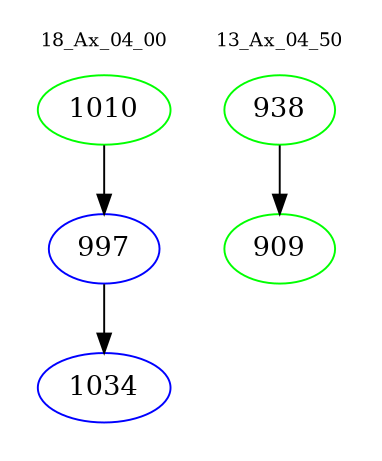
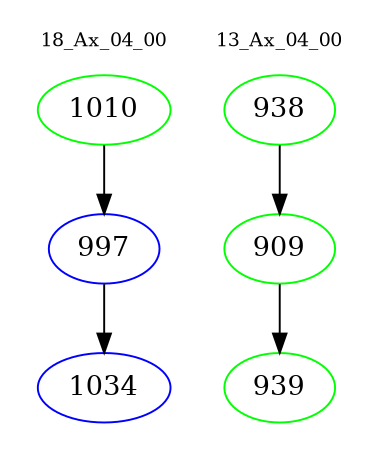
(280, 41) -> (280, 41)
none -> (280, 388)
